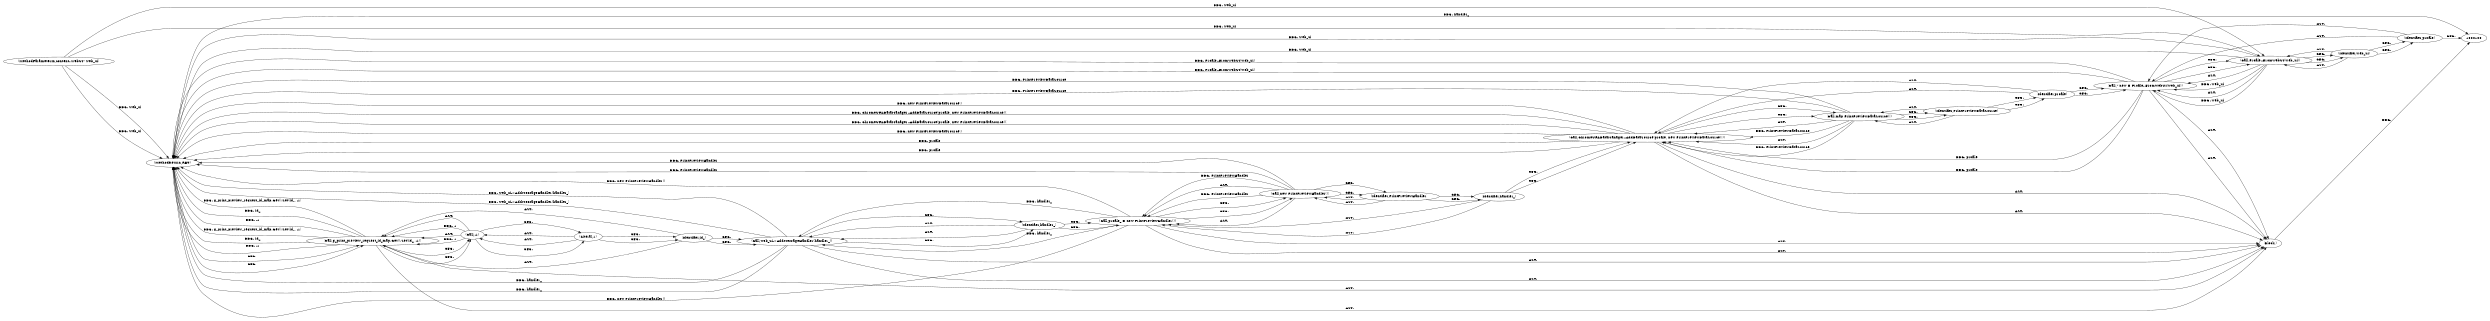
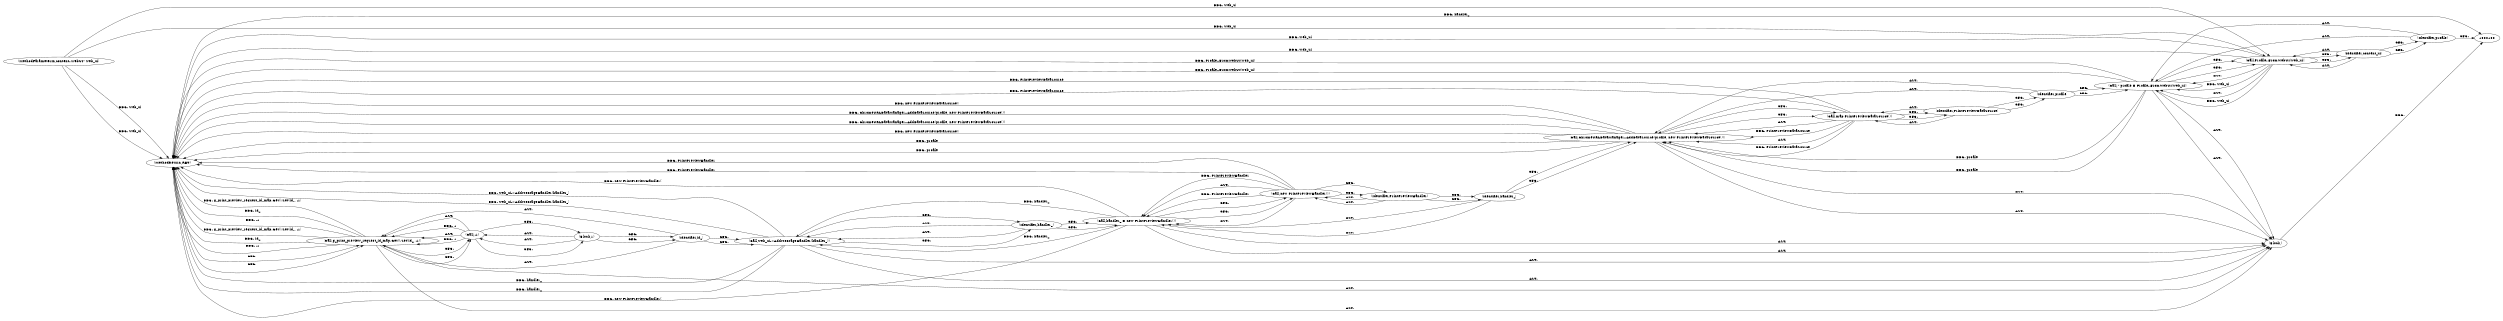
(2354, 54) -> (2364, 54)
(2145, 86) -> (2148, 86)
(1138, 221) -> (1137, 221)
(588, 237) -> (587, 237)
